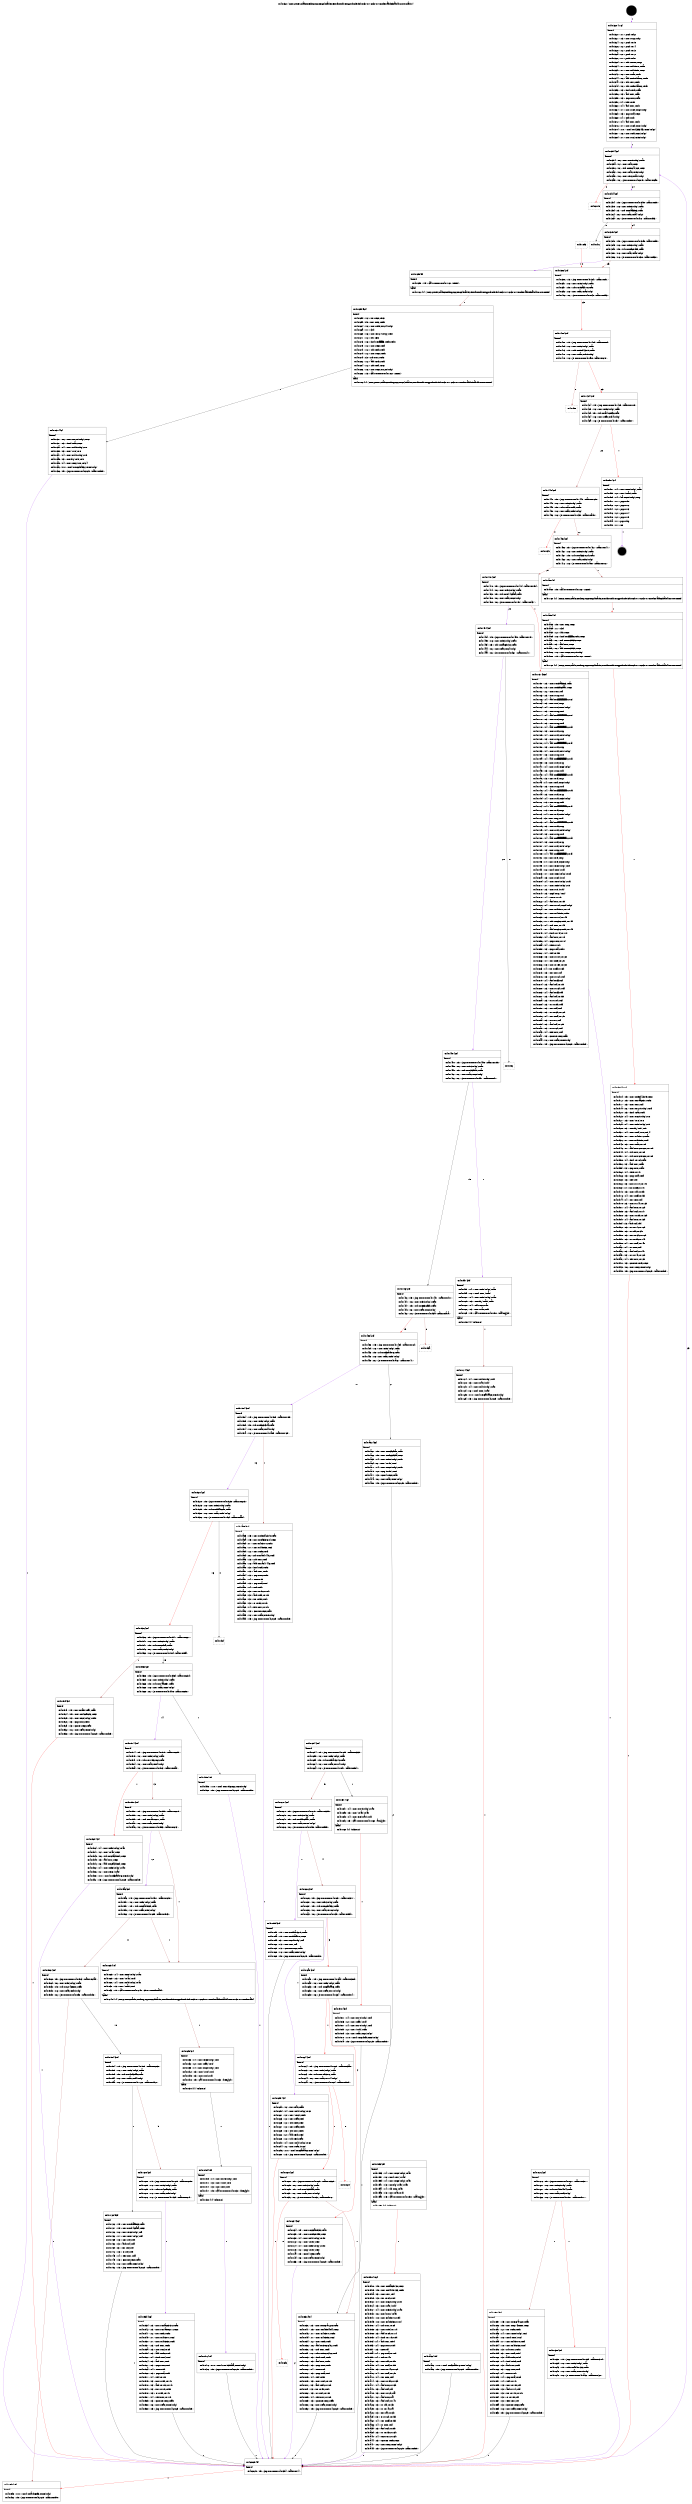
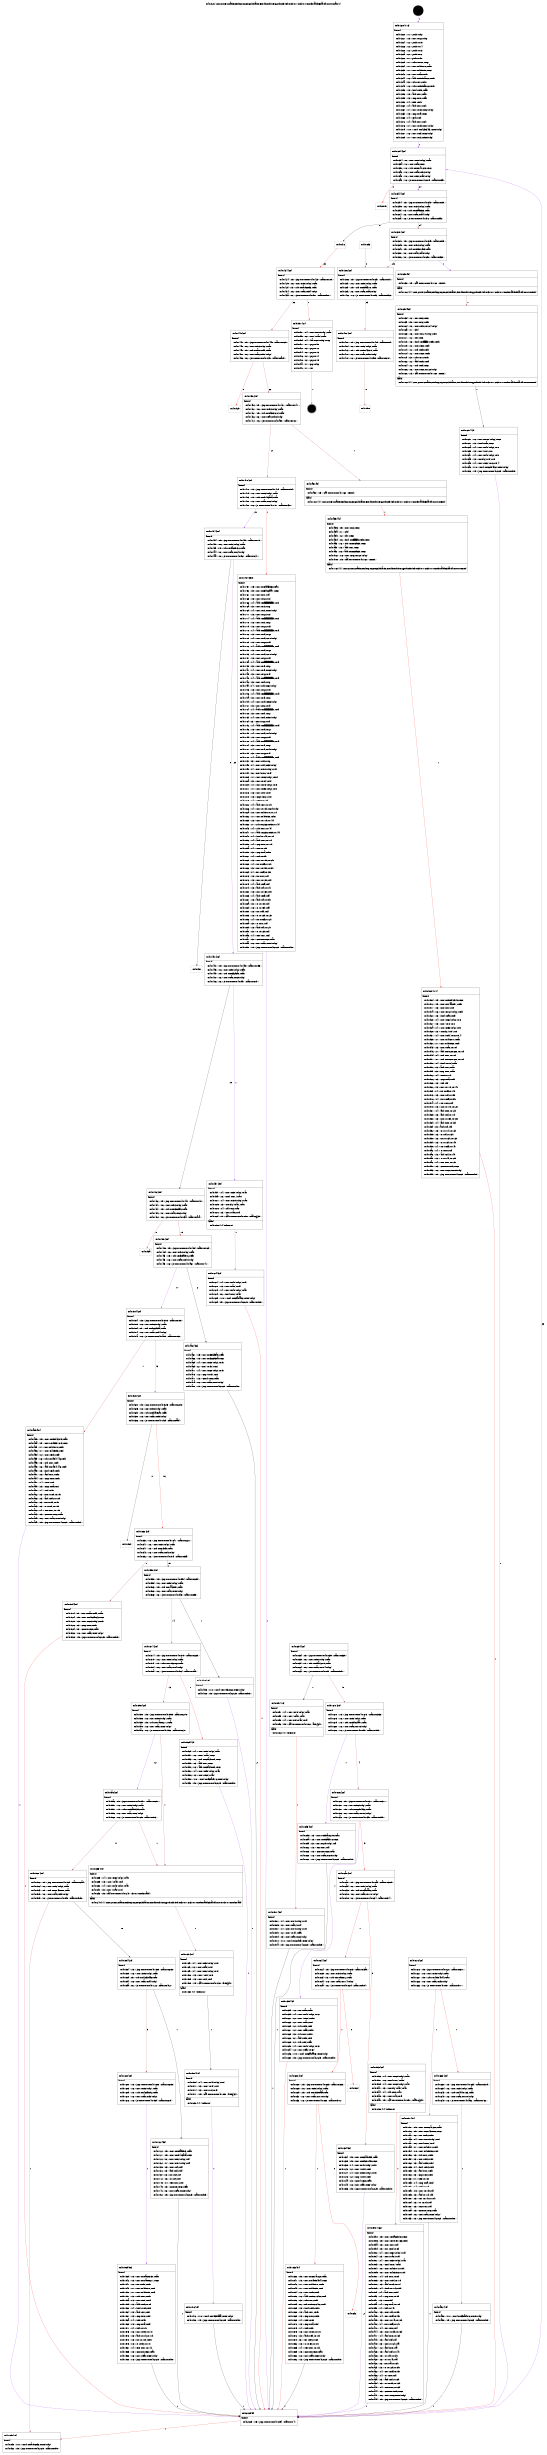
(595, 377) -> (329, 257)
(392, 1904) -> (256, 1897)
none -> (462, 2203)
